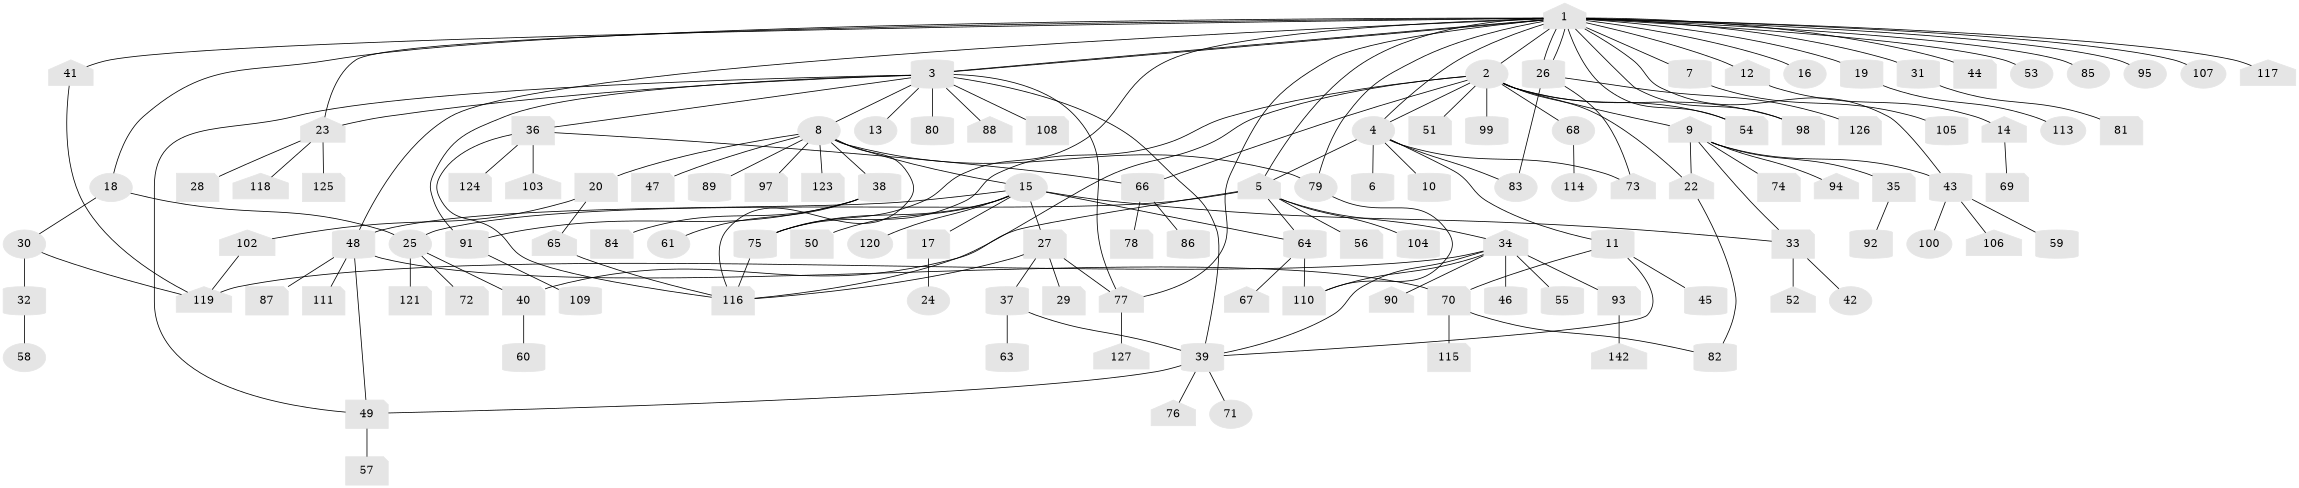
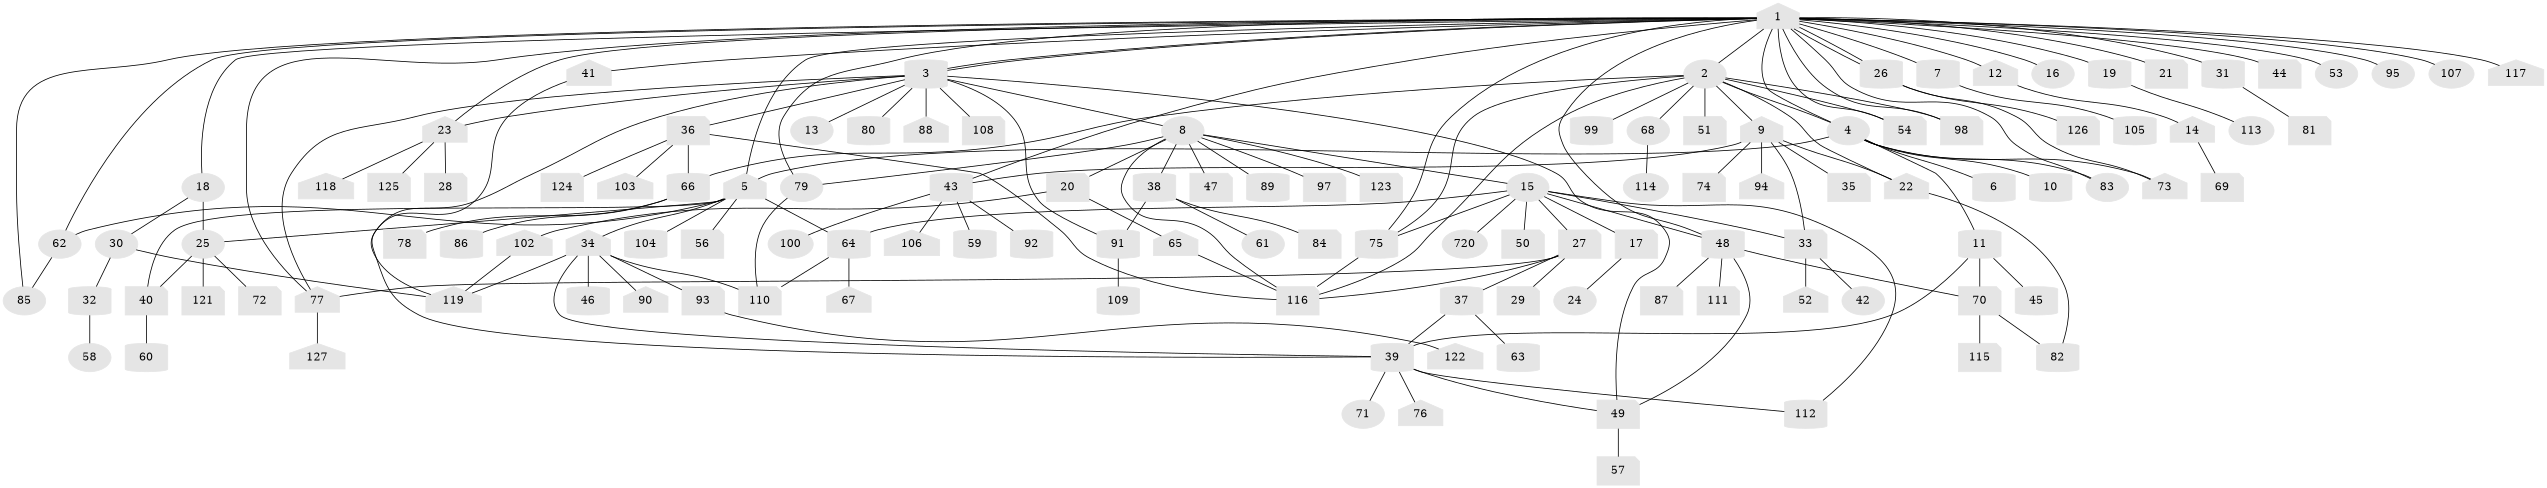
none -> (2166, 74)
(1530, 131) -> (1939, 102)
(1882, 216) -> (997, 220)
none -> (60, 244)
(870, 244) -> (1465, 244)
(1562, 301) -> none
(1619, 358) -> (1455, 358)
none -> (1806, 414)
